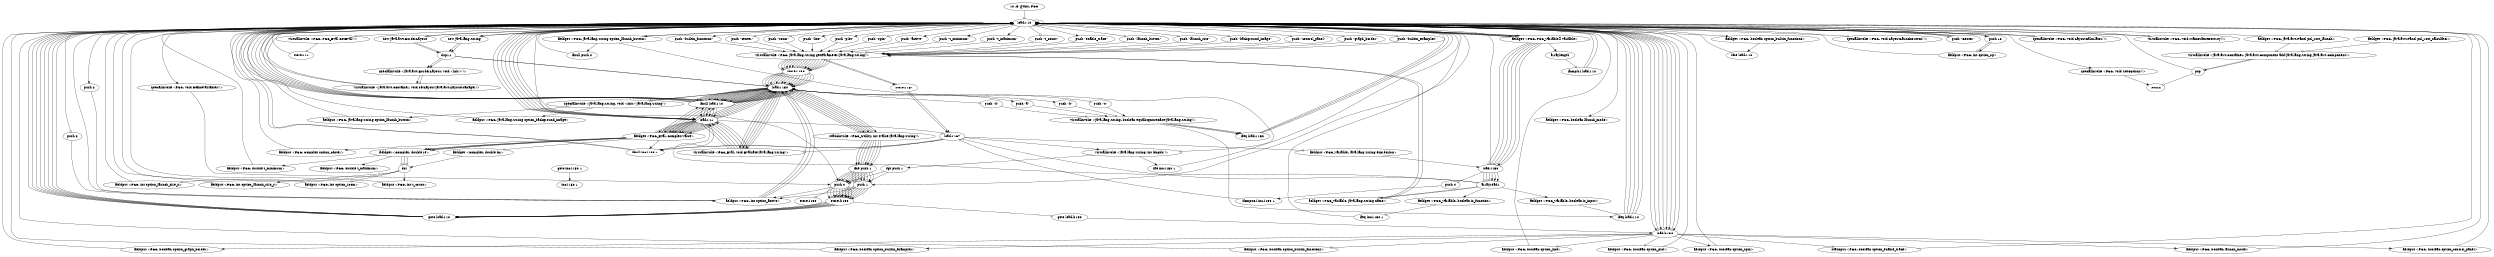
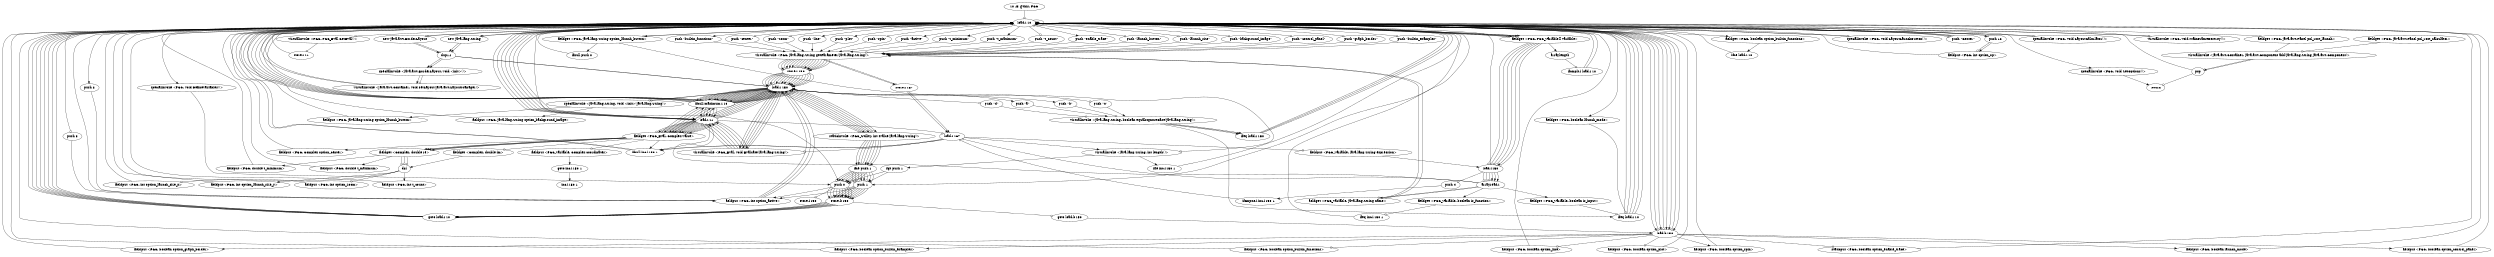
none -> (1444, 25)
none -> (524, 27)
(711, 104) -> (711, 104)
none -> (570, 153)
none -> (1618, 161)
